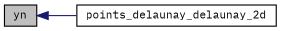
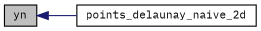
(177, 16) -> (167, 16)
